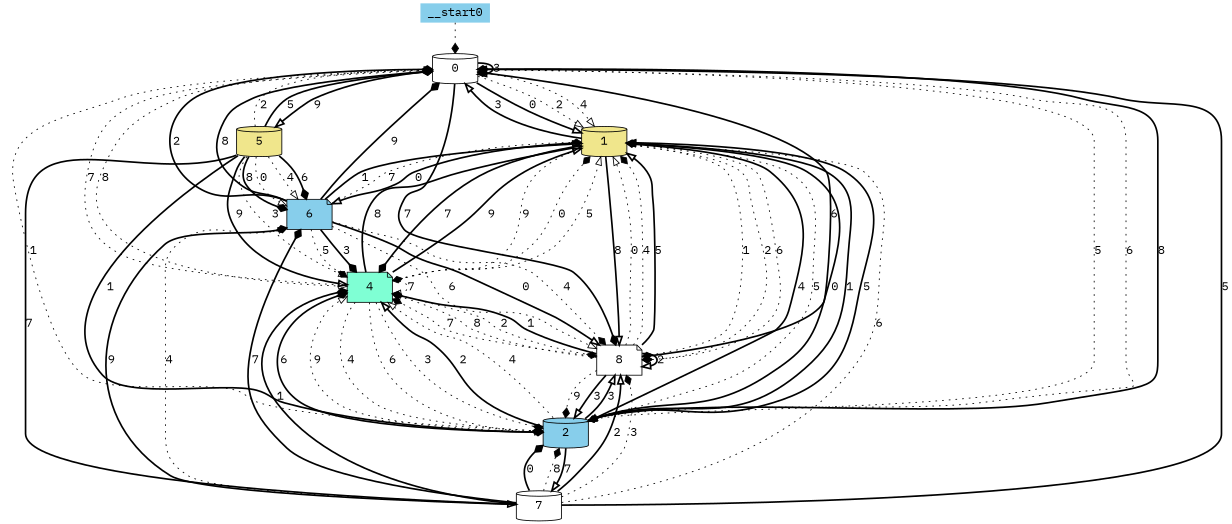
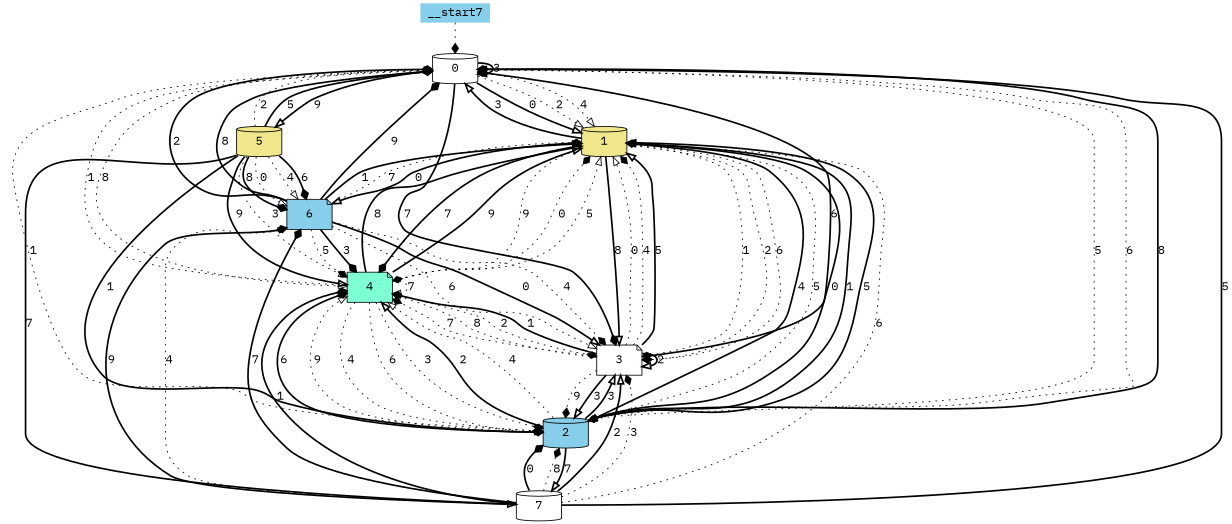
(455, 13) -> (455, 13)
(91, 178) -> (91, 178)
(619, 360) -> (619, 360)
